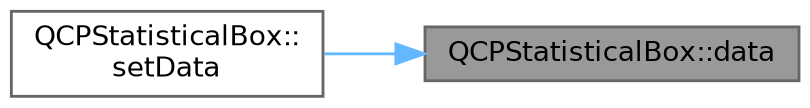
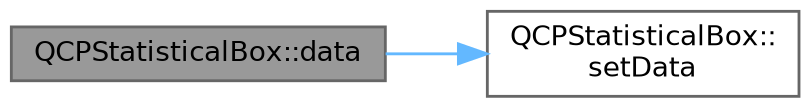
(360, 54) -> (422, 54)
